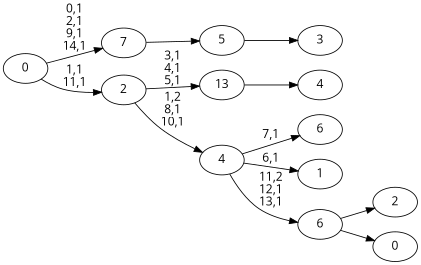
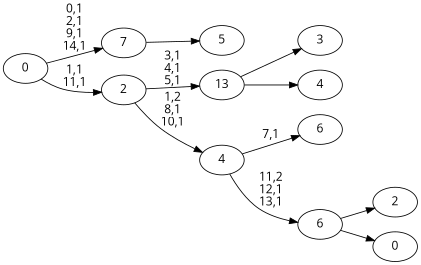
(267, 40) -> (267, 64)
(320, 174) -> none
